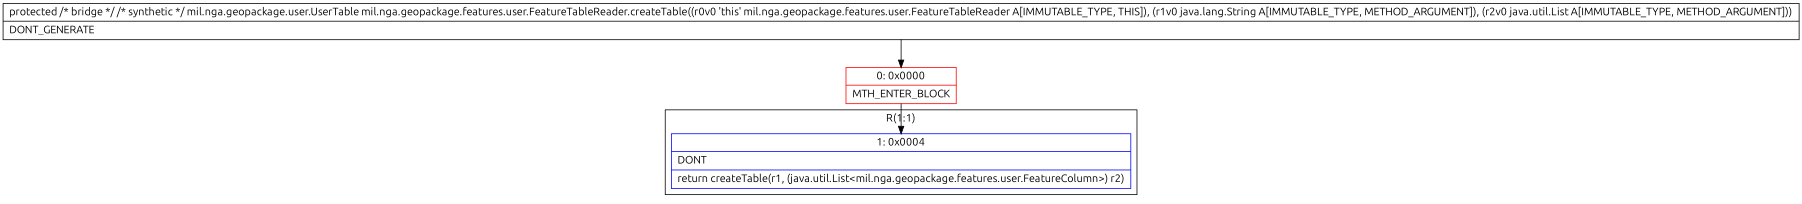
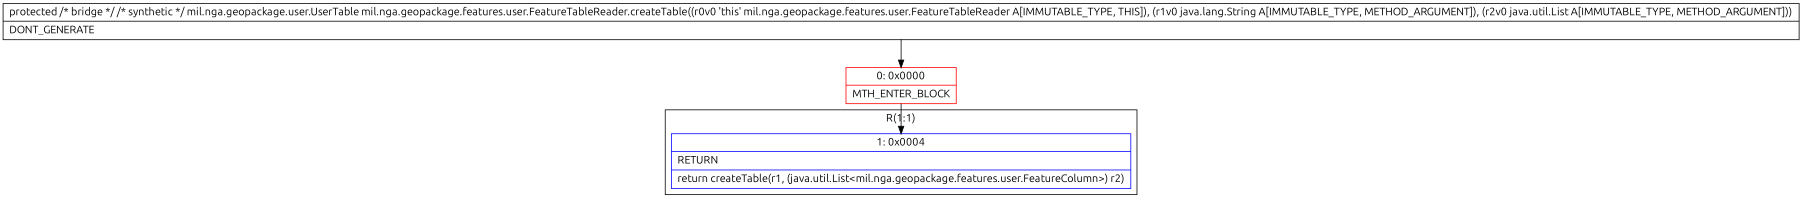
(692, 160) -> (698, 160)
